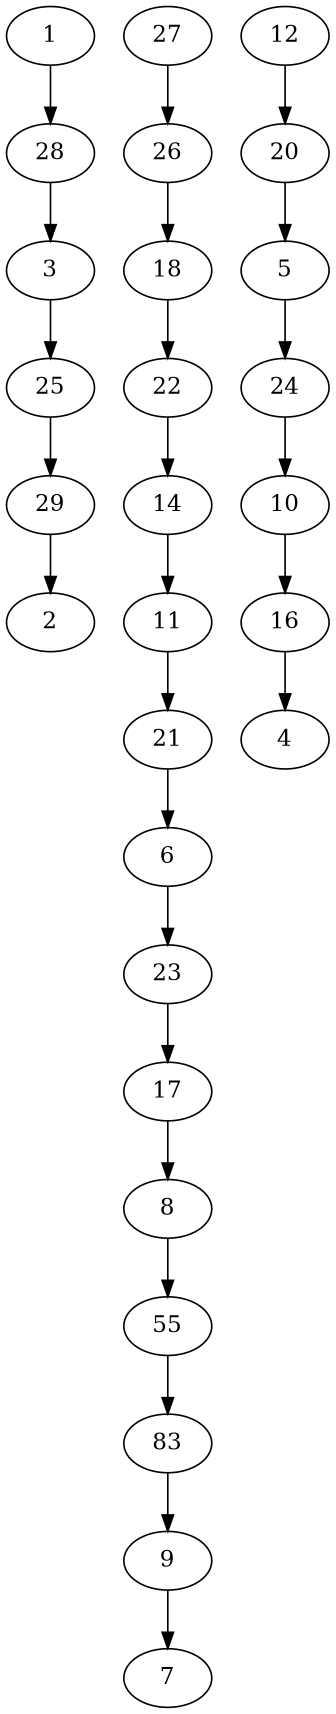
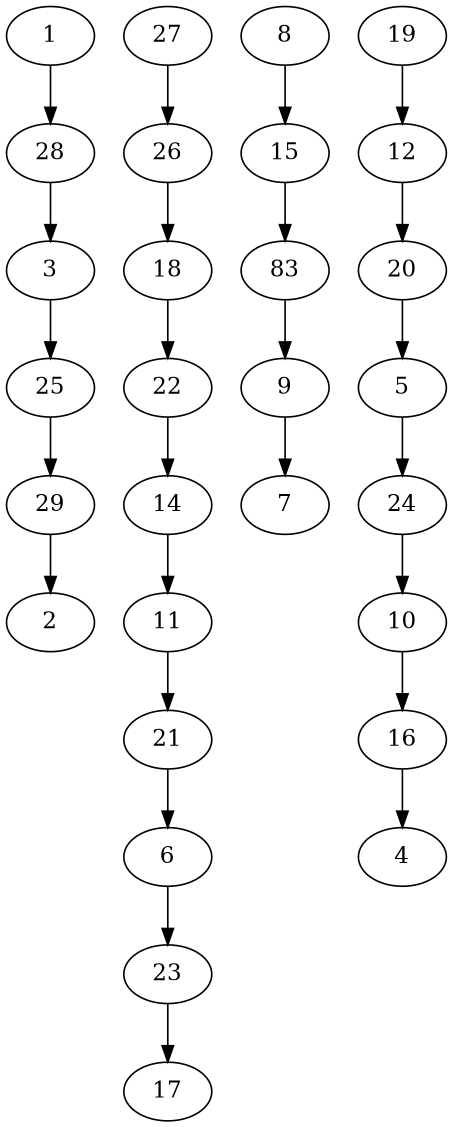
none -> (402, 36)
(168, 1142) -> none
(168, 1326) -> (285, 153)
